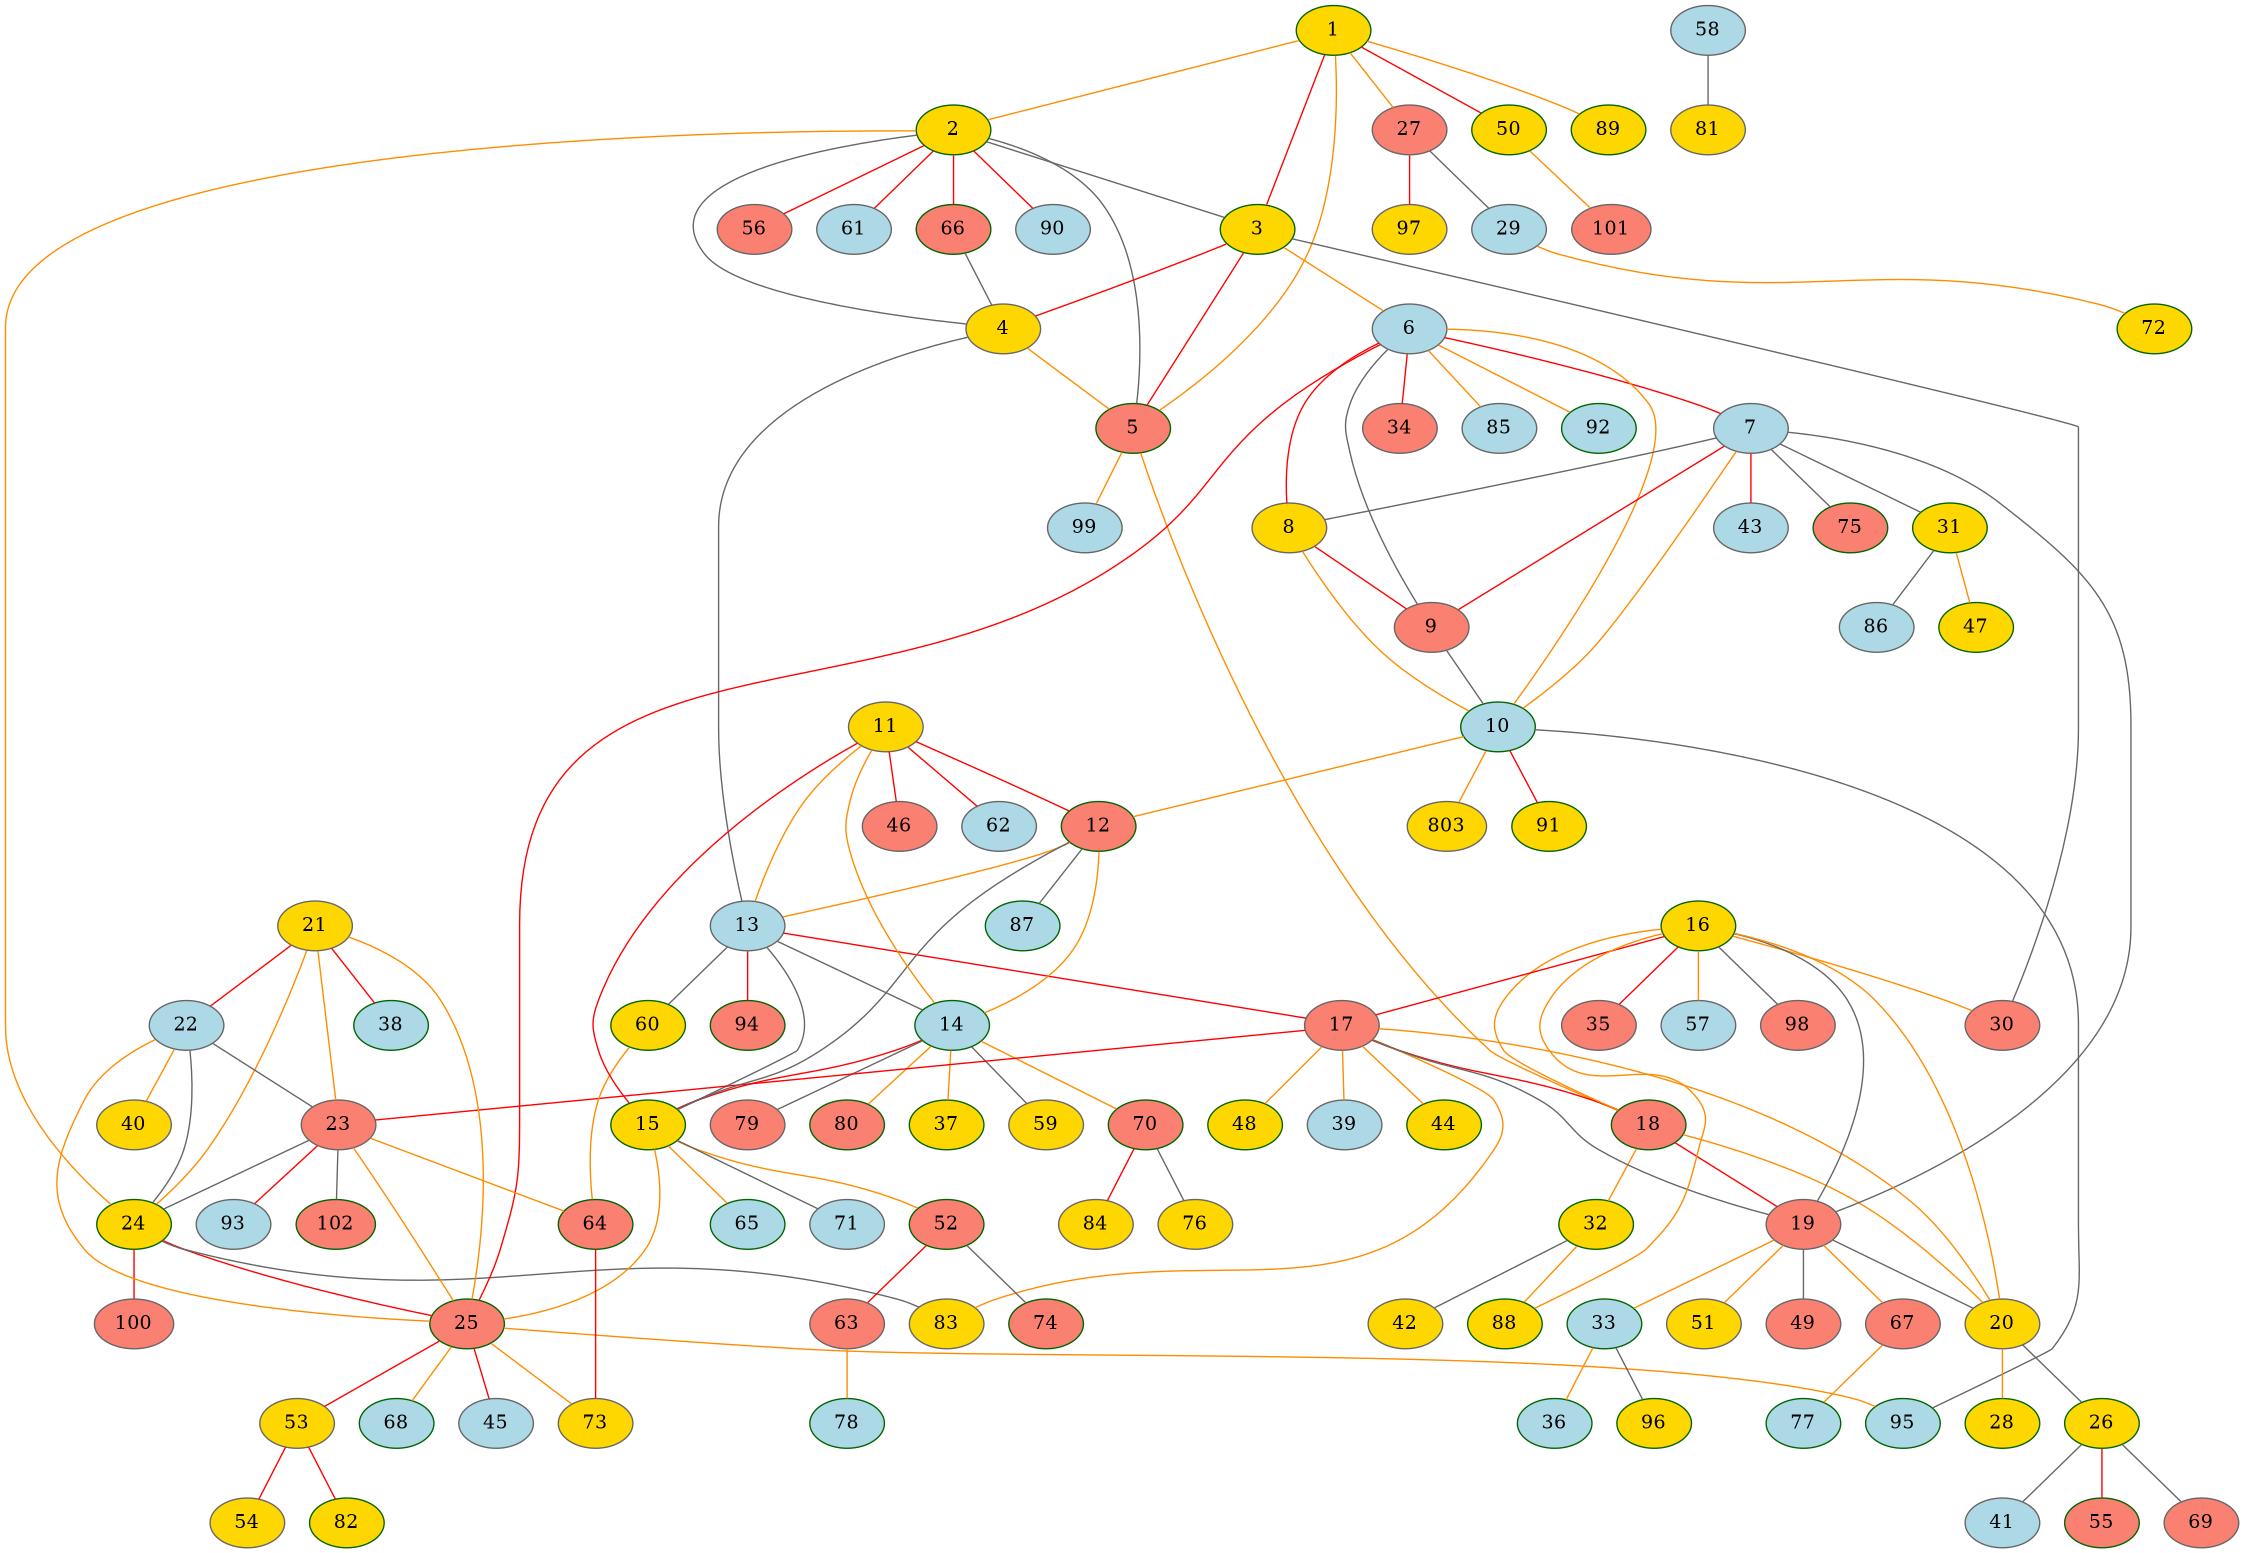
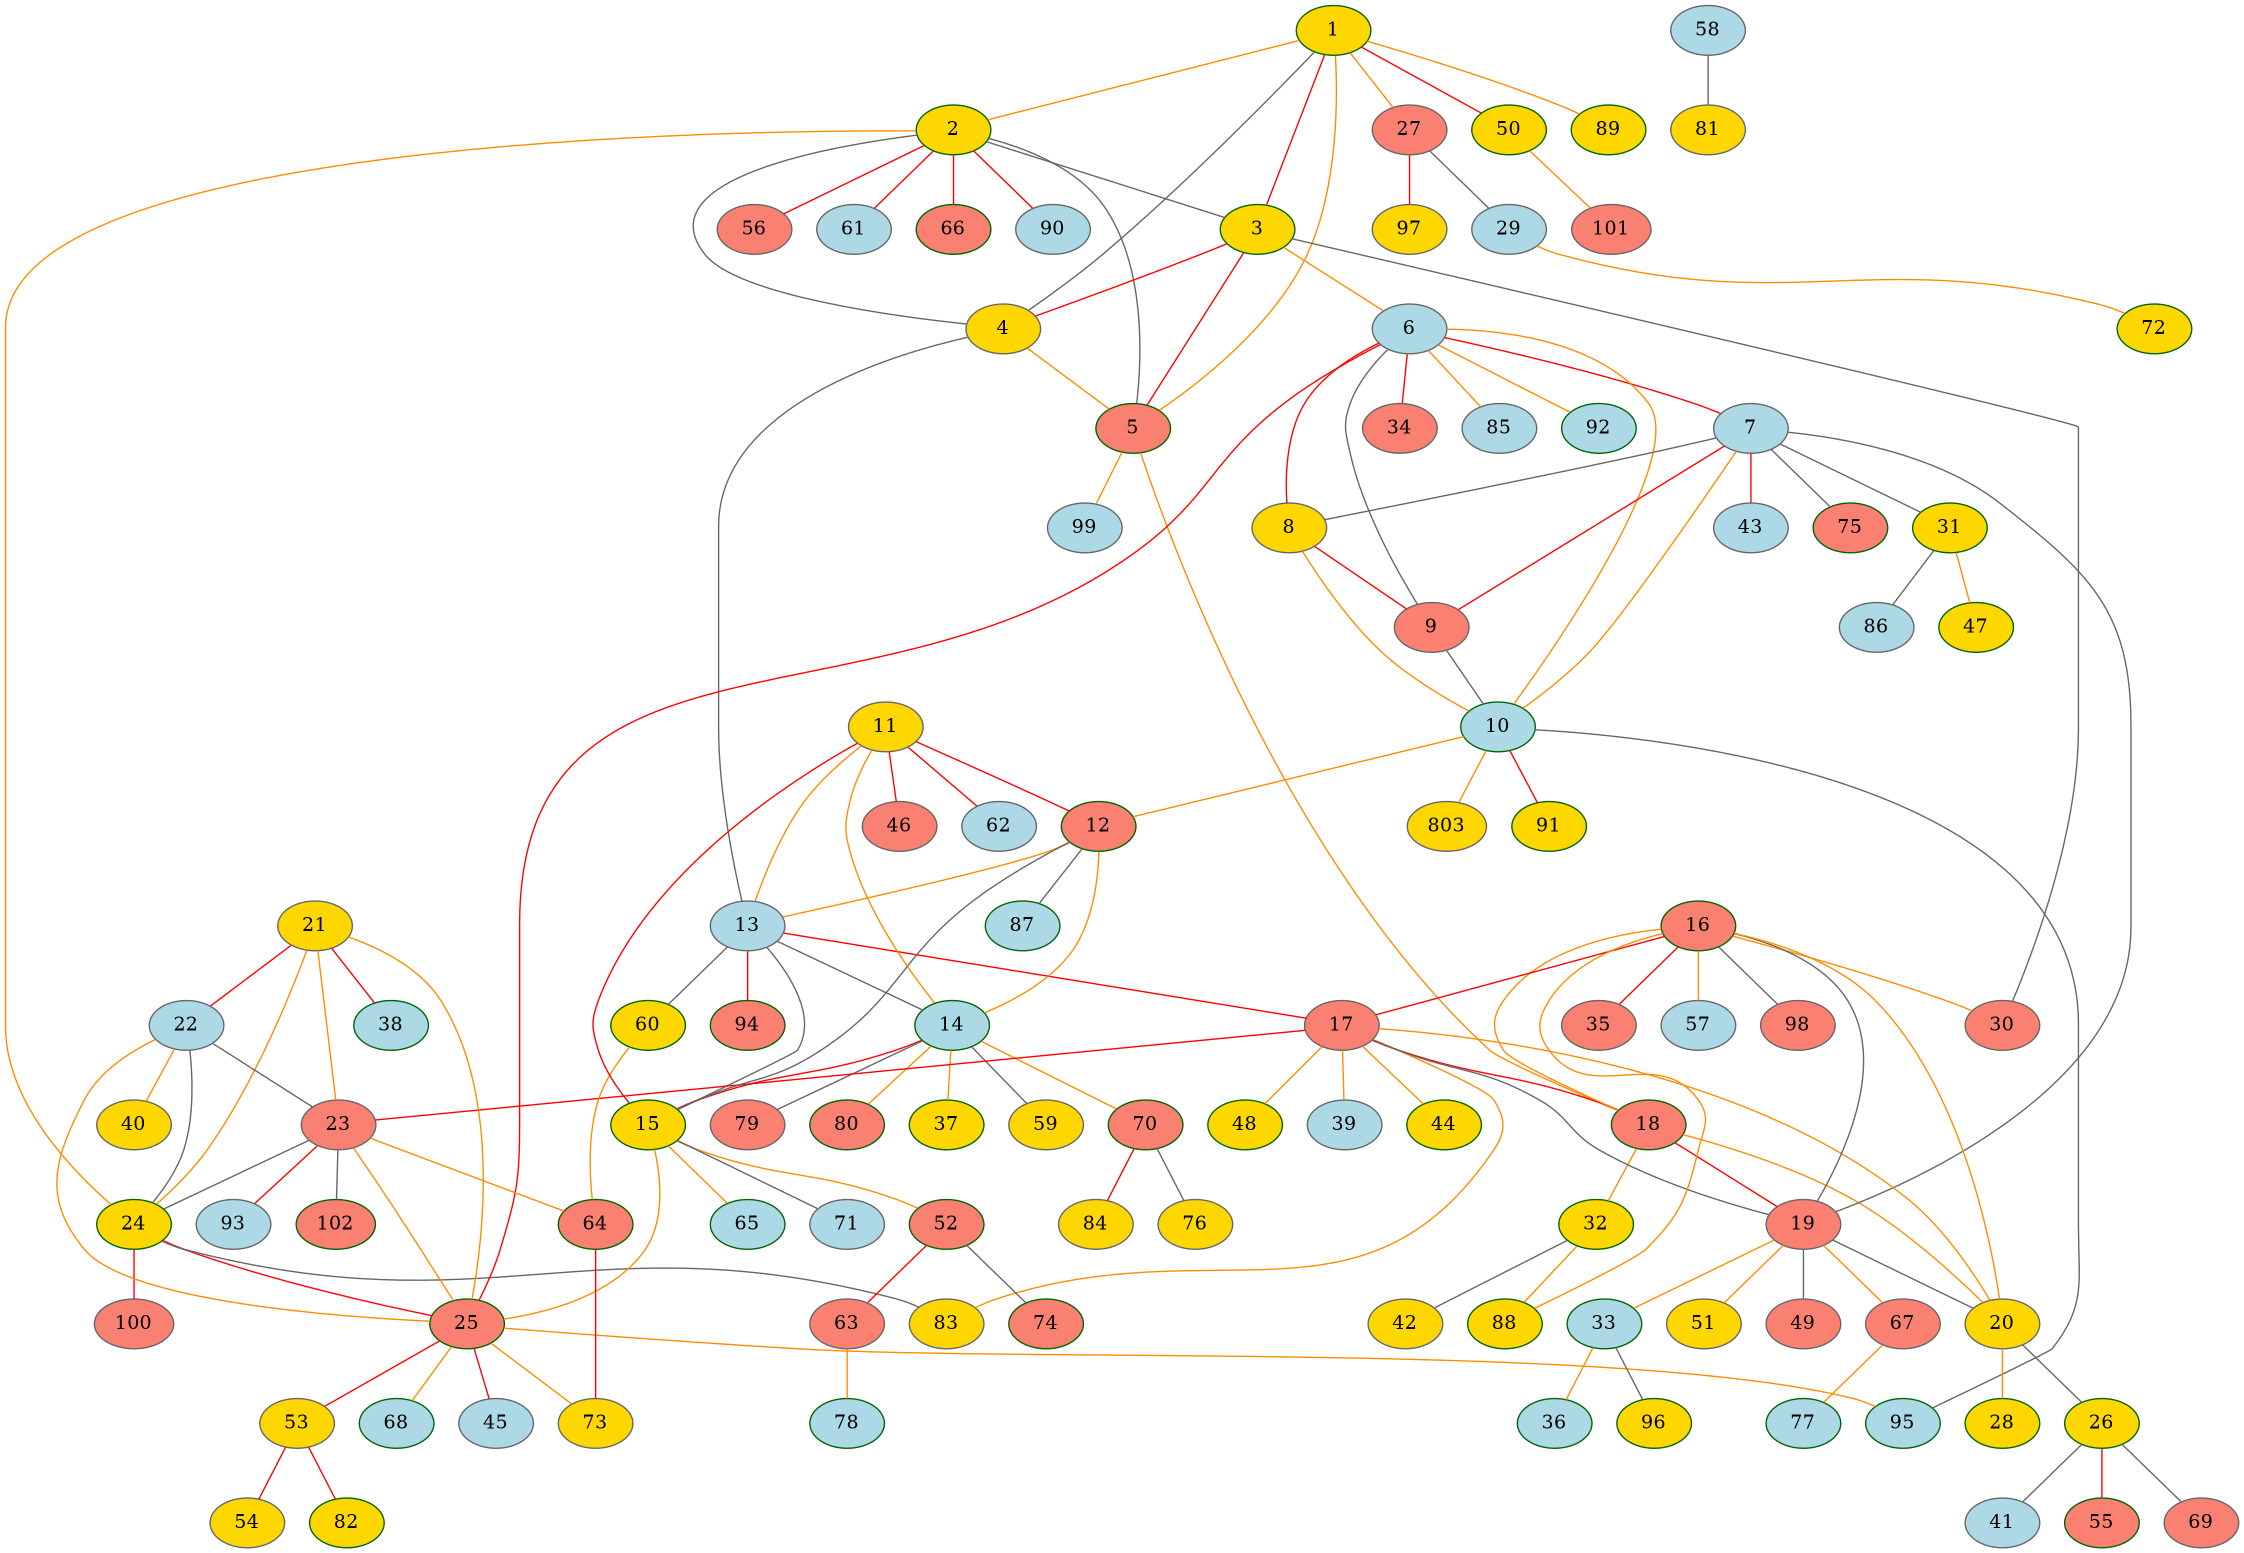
(978, 279) -> (1177, 188)
(1698, 926) -> (1698, 926)
